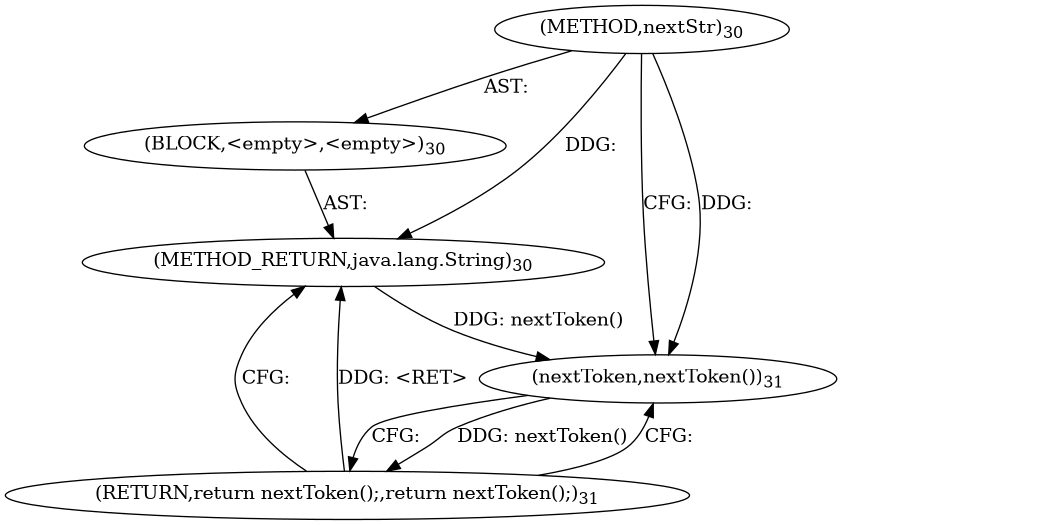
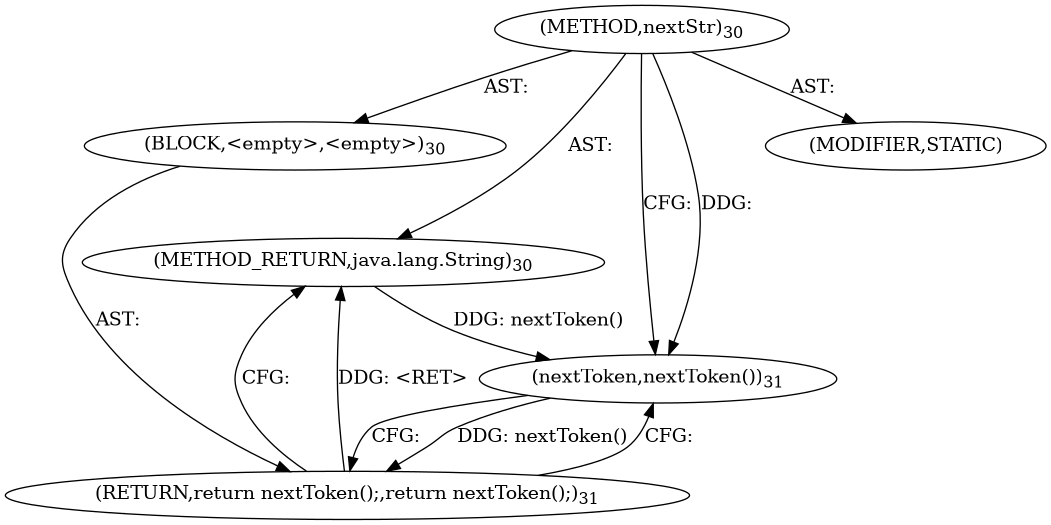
(594, 146) -> (594, 146)
none -> (906, 146)
(317, 198) -> (95, 327)
